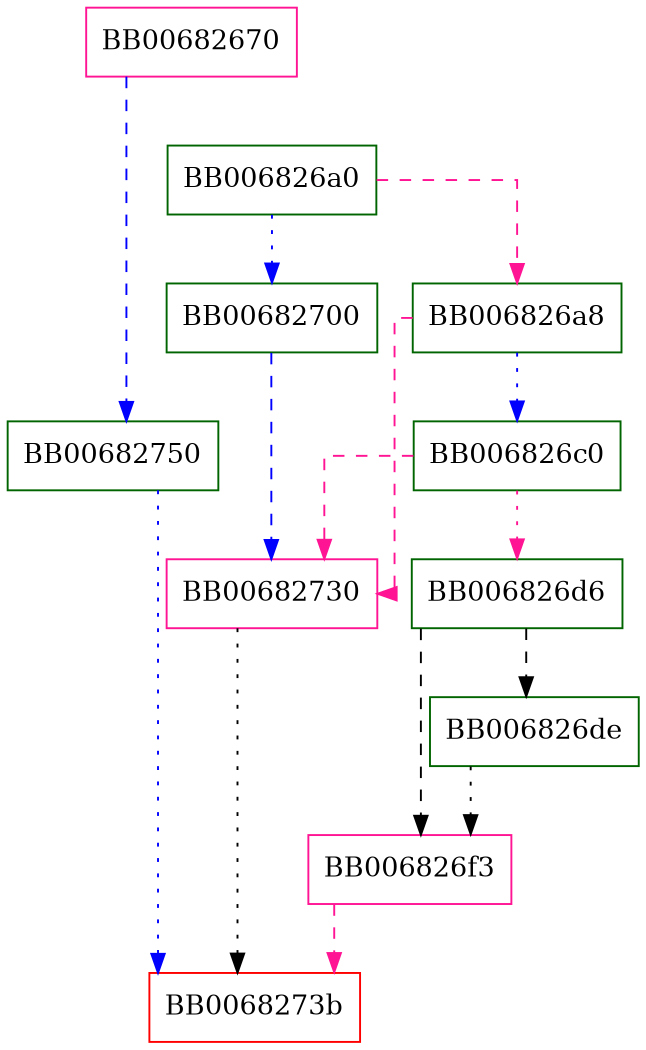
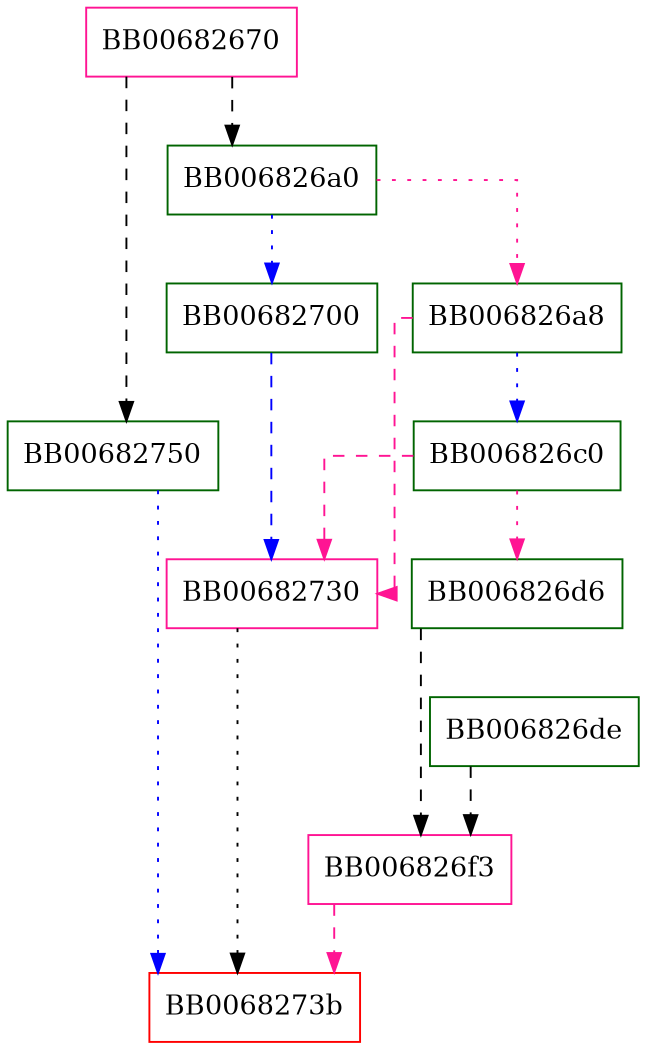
none -> (232, 101)
(489, 180) -> (489, 180)
(126, 239) -> (126, 239)
(526, 653) -> none
(471, 791) -> (471, 791)
